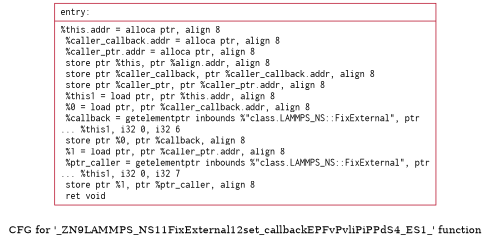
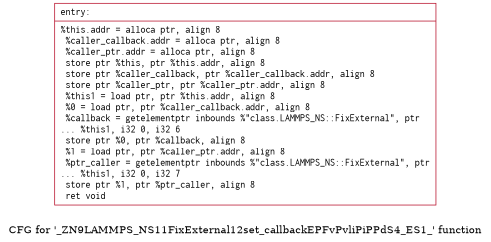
(166, 63) -> (163, 63)
